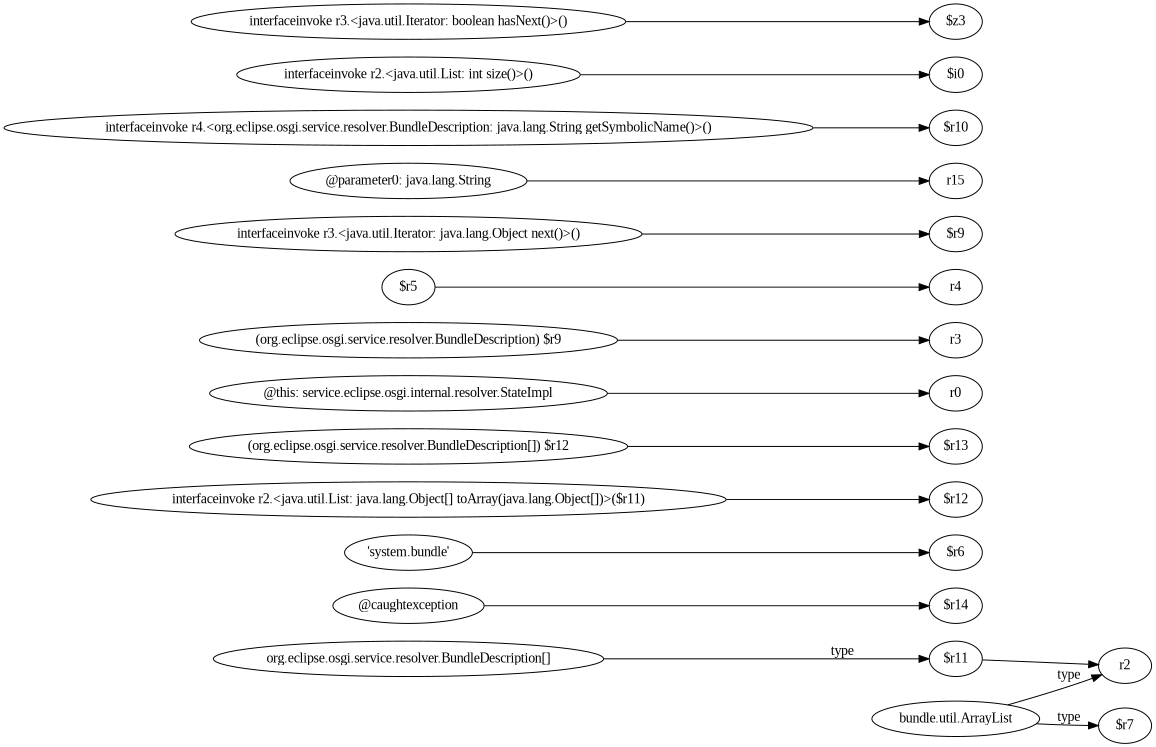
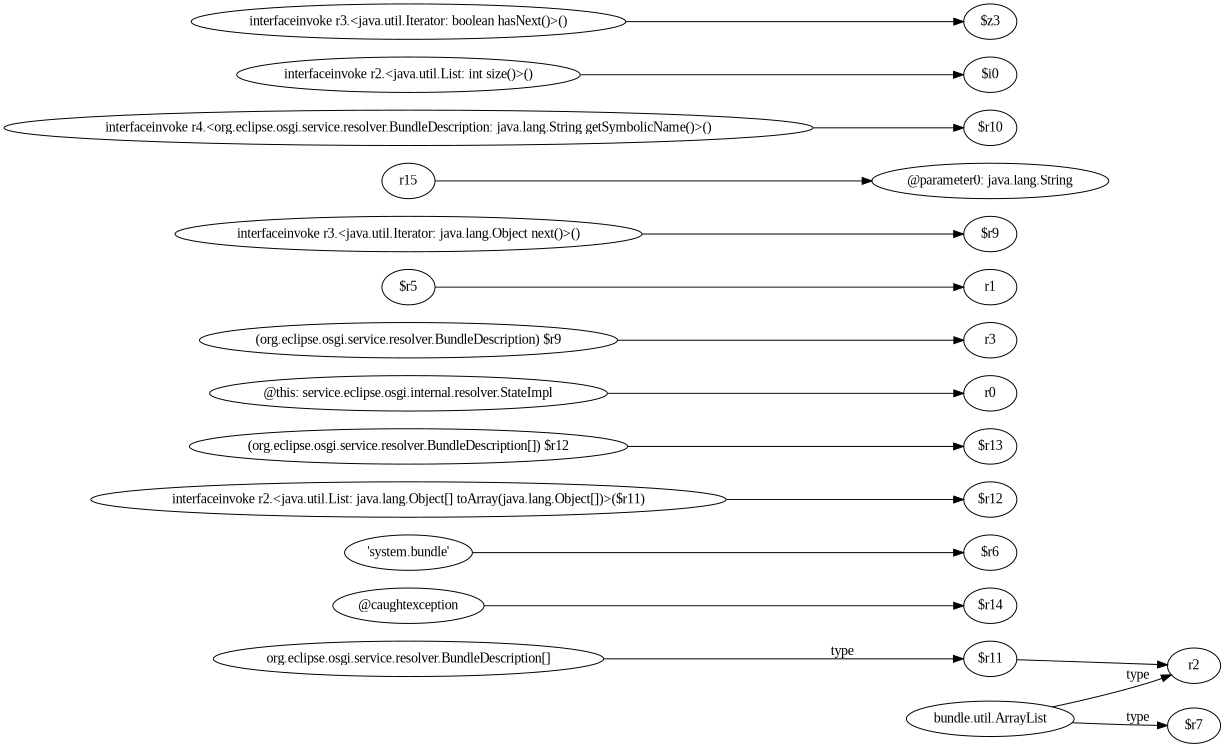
(723, 181) -> (649, 181)
(956, 287) -> (990, 287)
